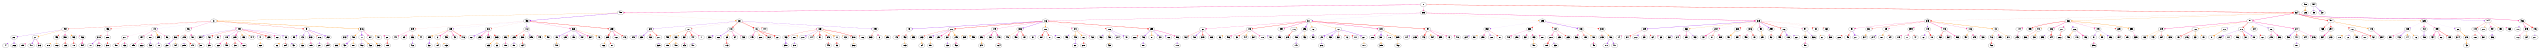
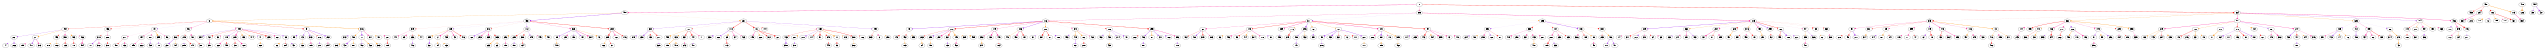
(2313, 18) -> none
